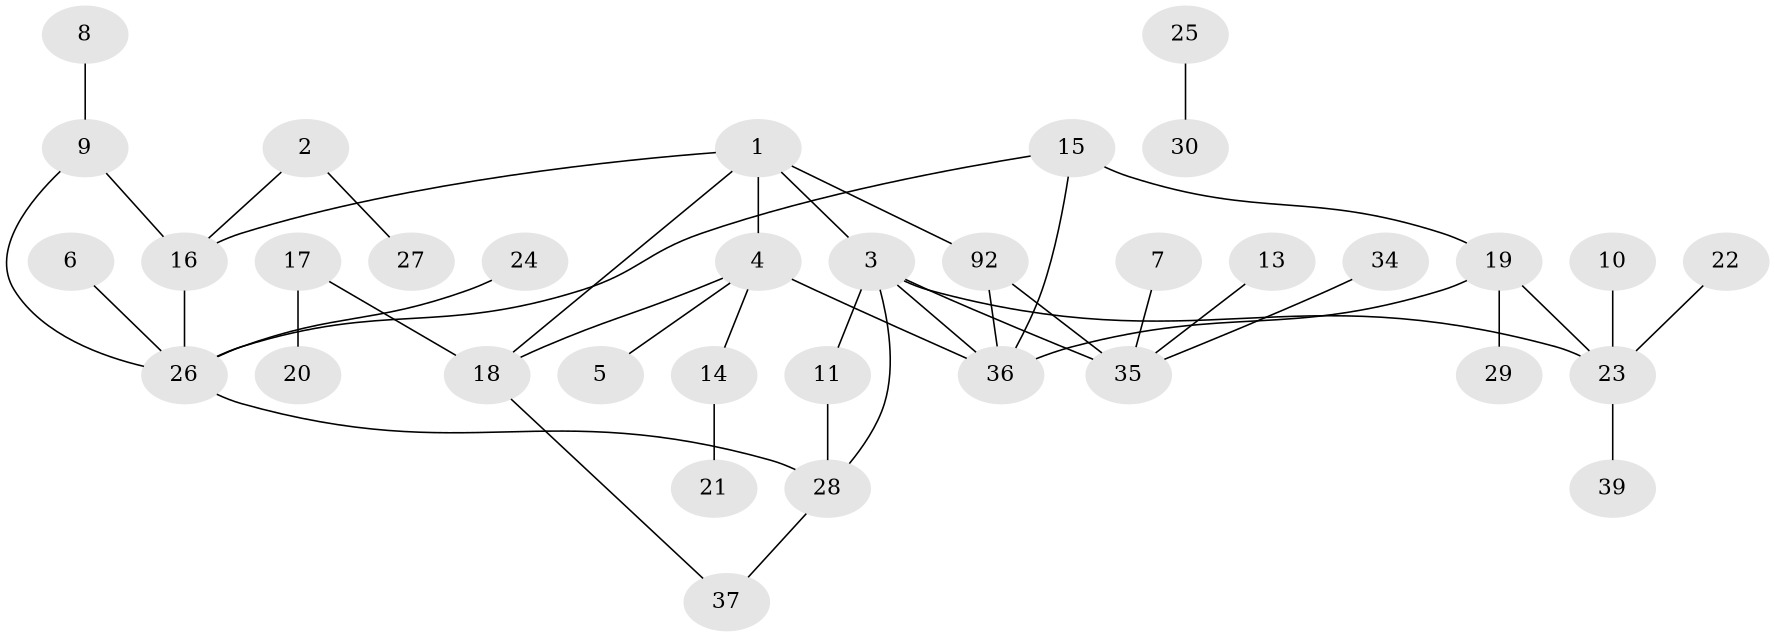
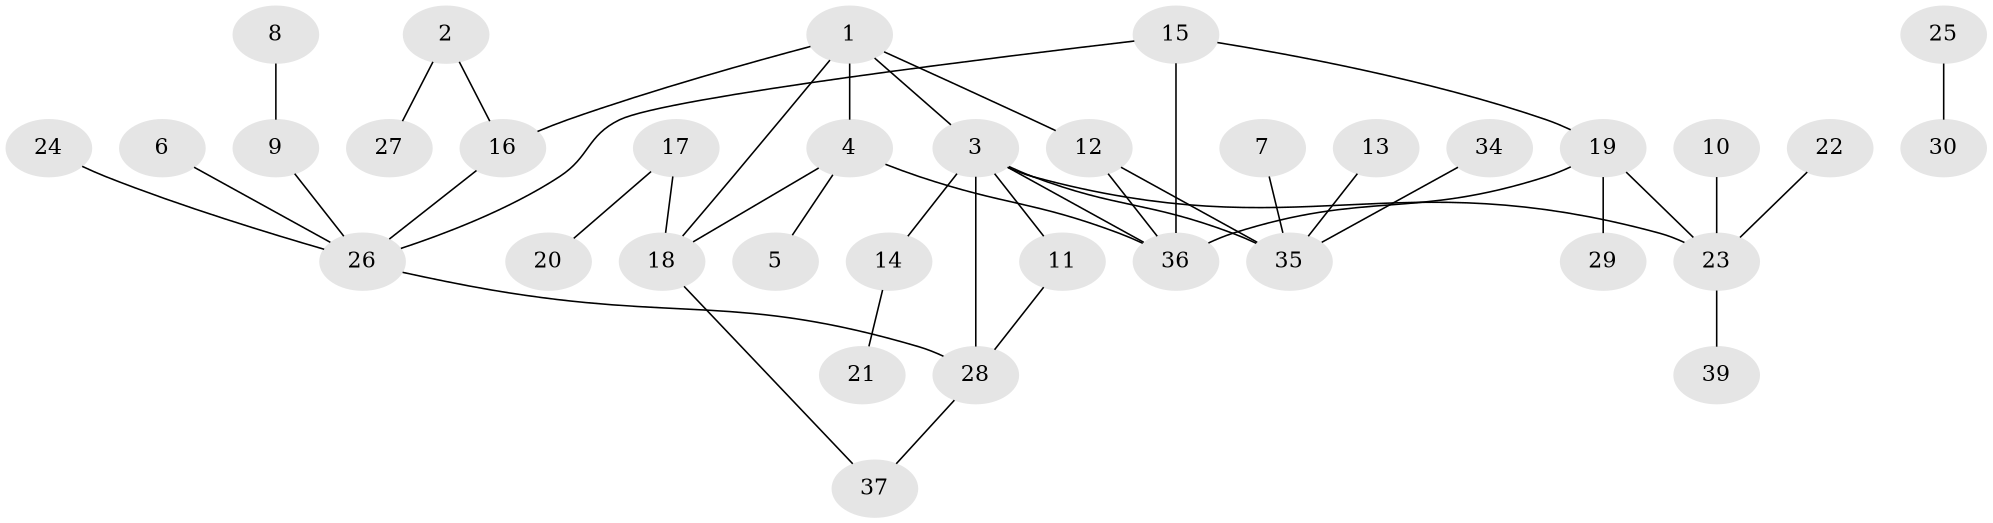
(135, 205) -> none
(985, 262) -> (1089, 148)
(736, 319) -> (932, 205)
